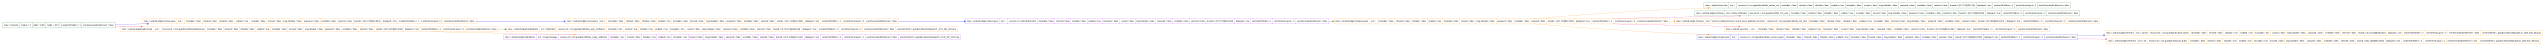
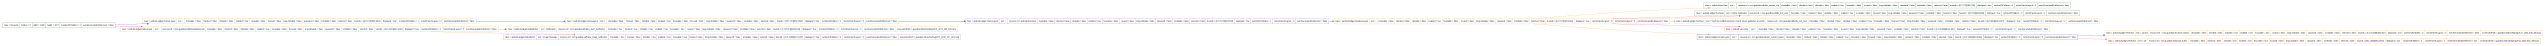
(1602, 21) -> (1602, 21)
